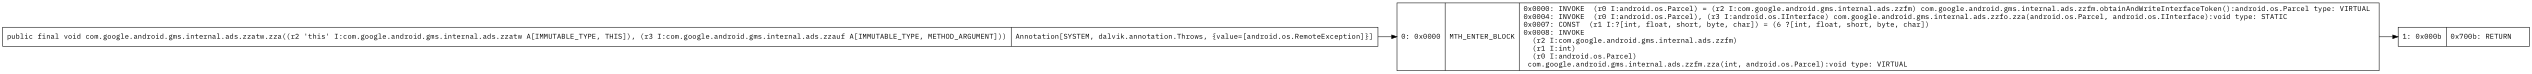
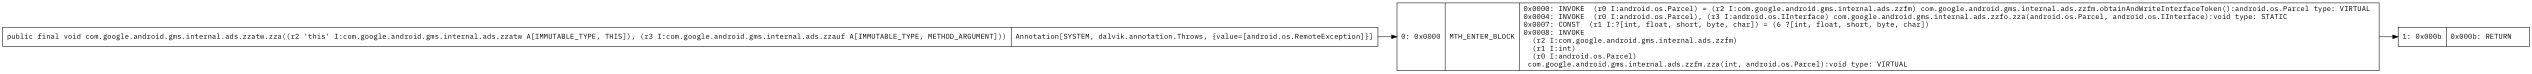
(2488, 37) -> (2488, 37)
